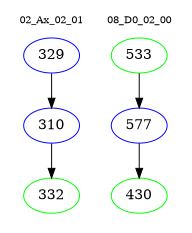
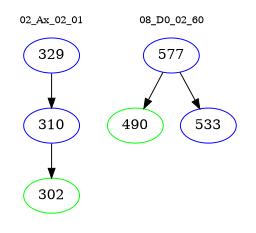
(140, 21) -> (172, 21)
(139, 55) -> (208, 126)
(139, 86) -> (187, 86)
(52, 196) -> (52, 196)
(139, 196) -> (135, 126)
